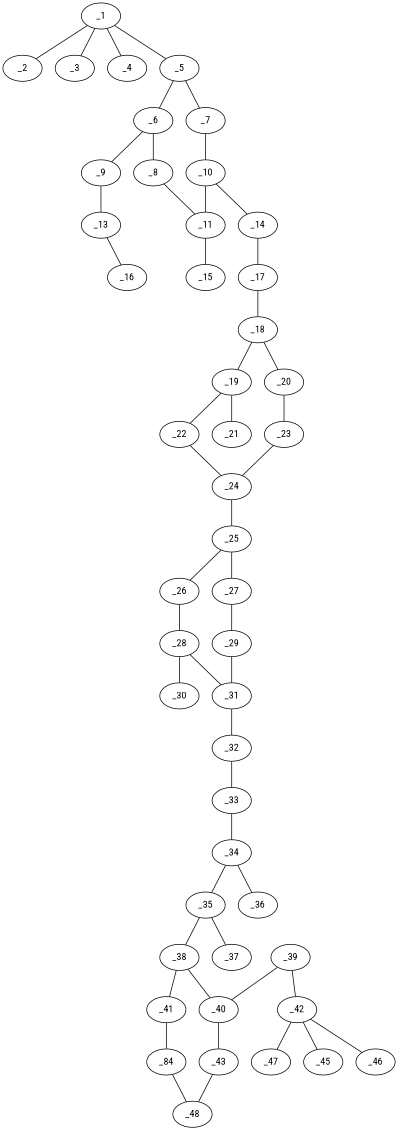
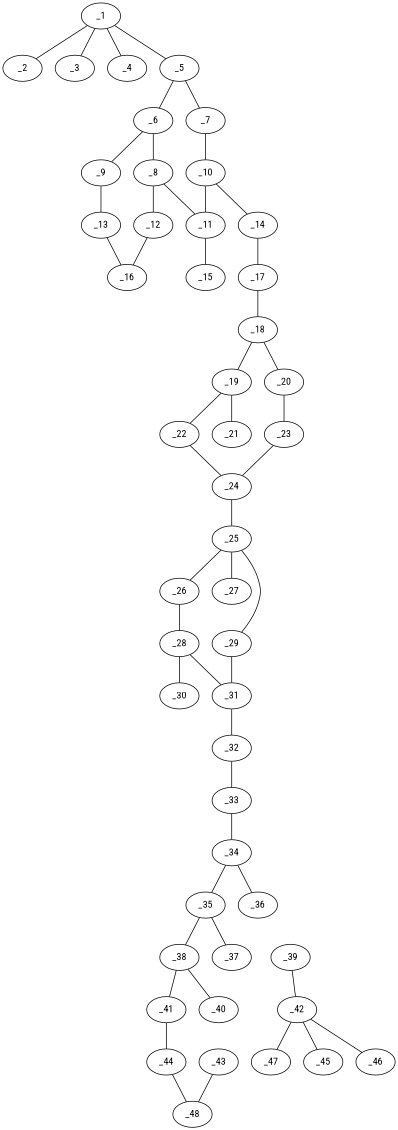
none -> (153, 225)
(232, 618) -> (260, 591)
(255, 984) -> none
(219, 1036) -> none
(166, 1062) -> (166, 1062)
